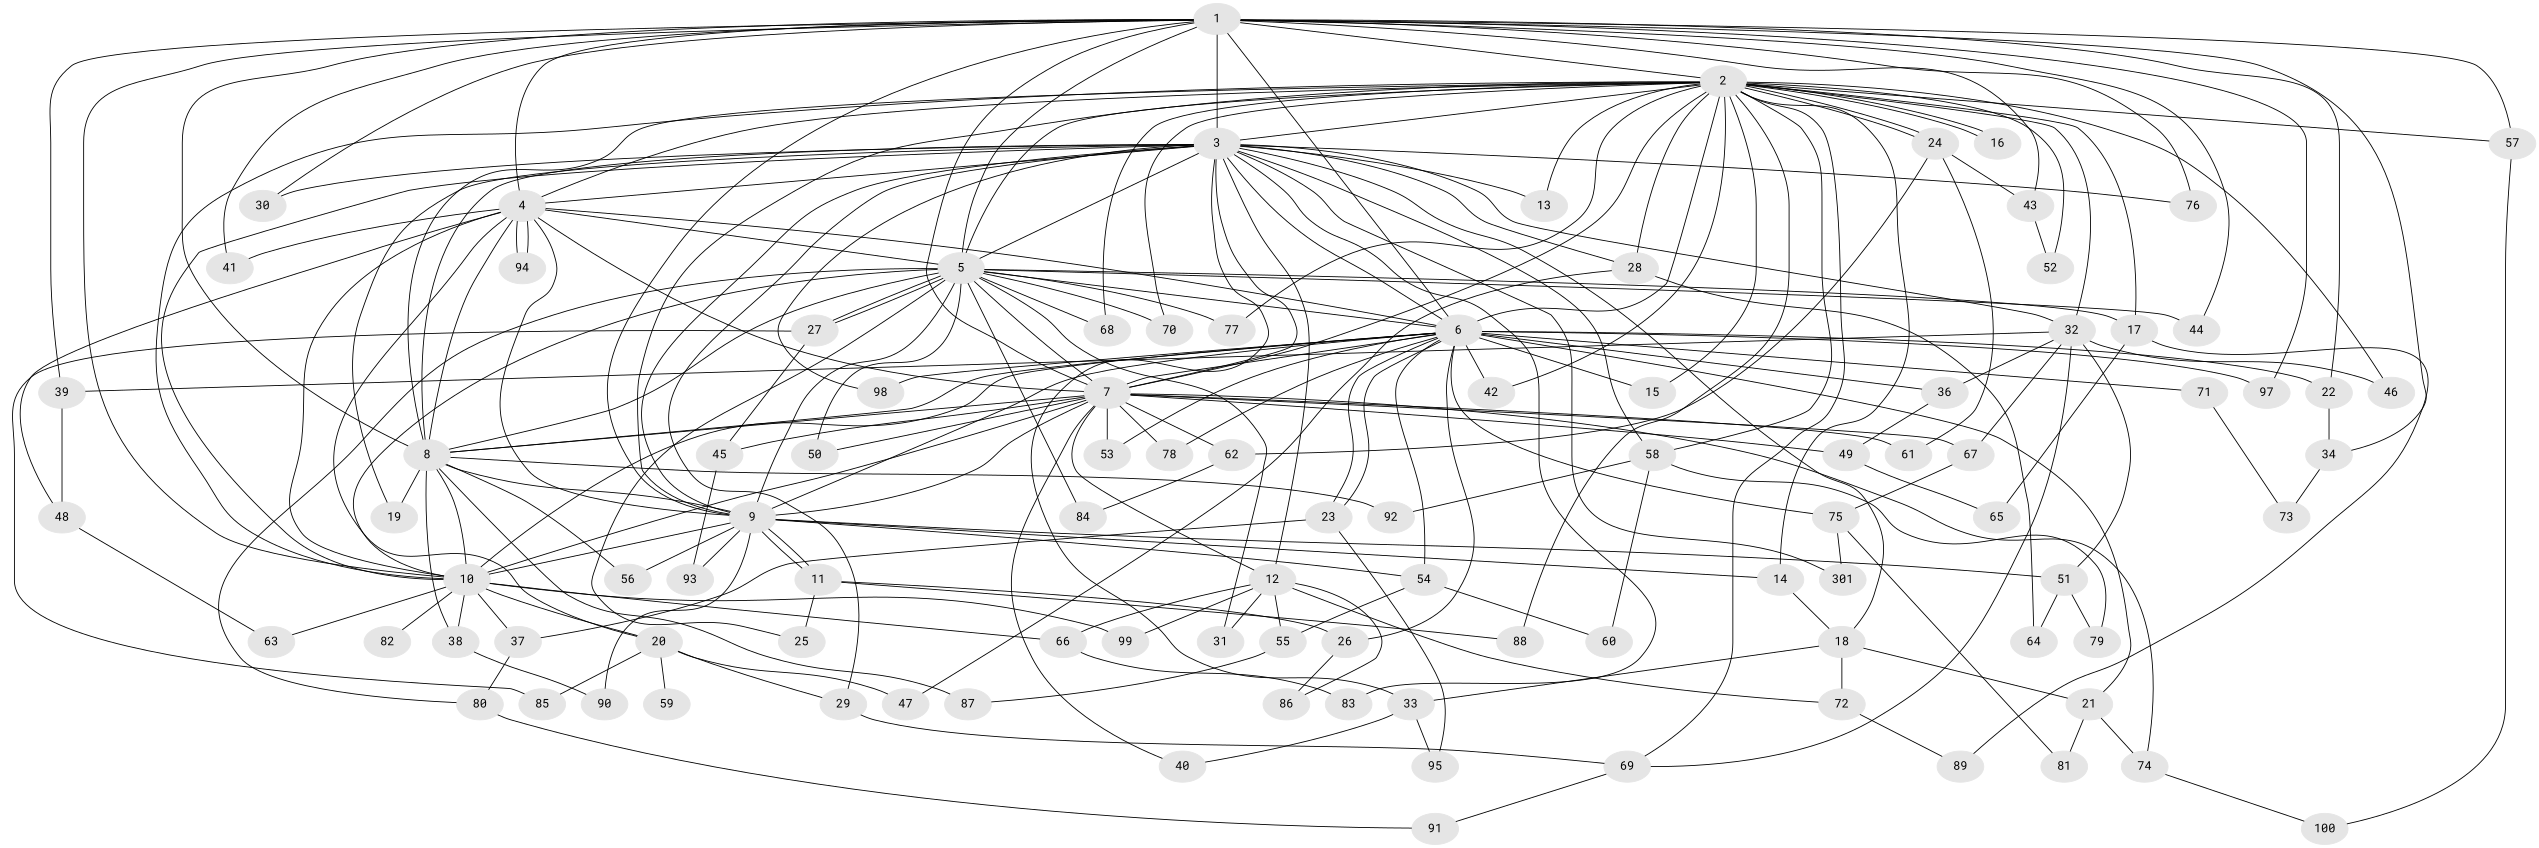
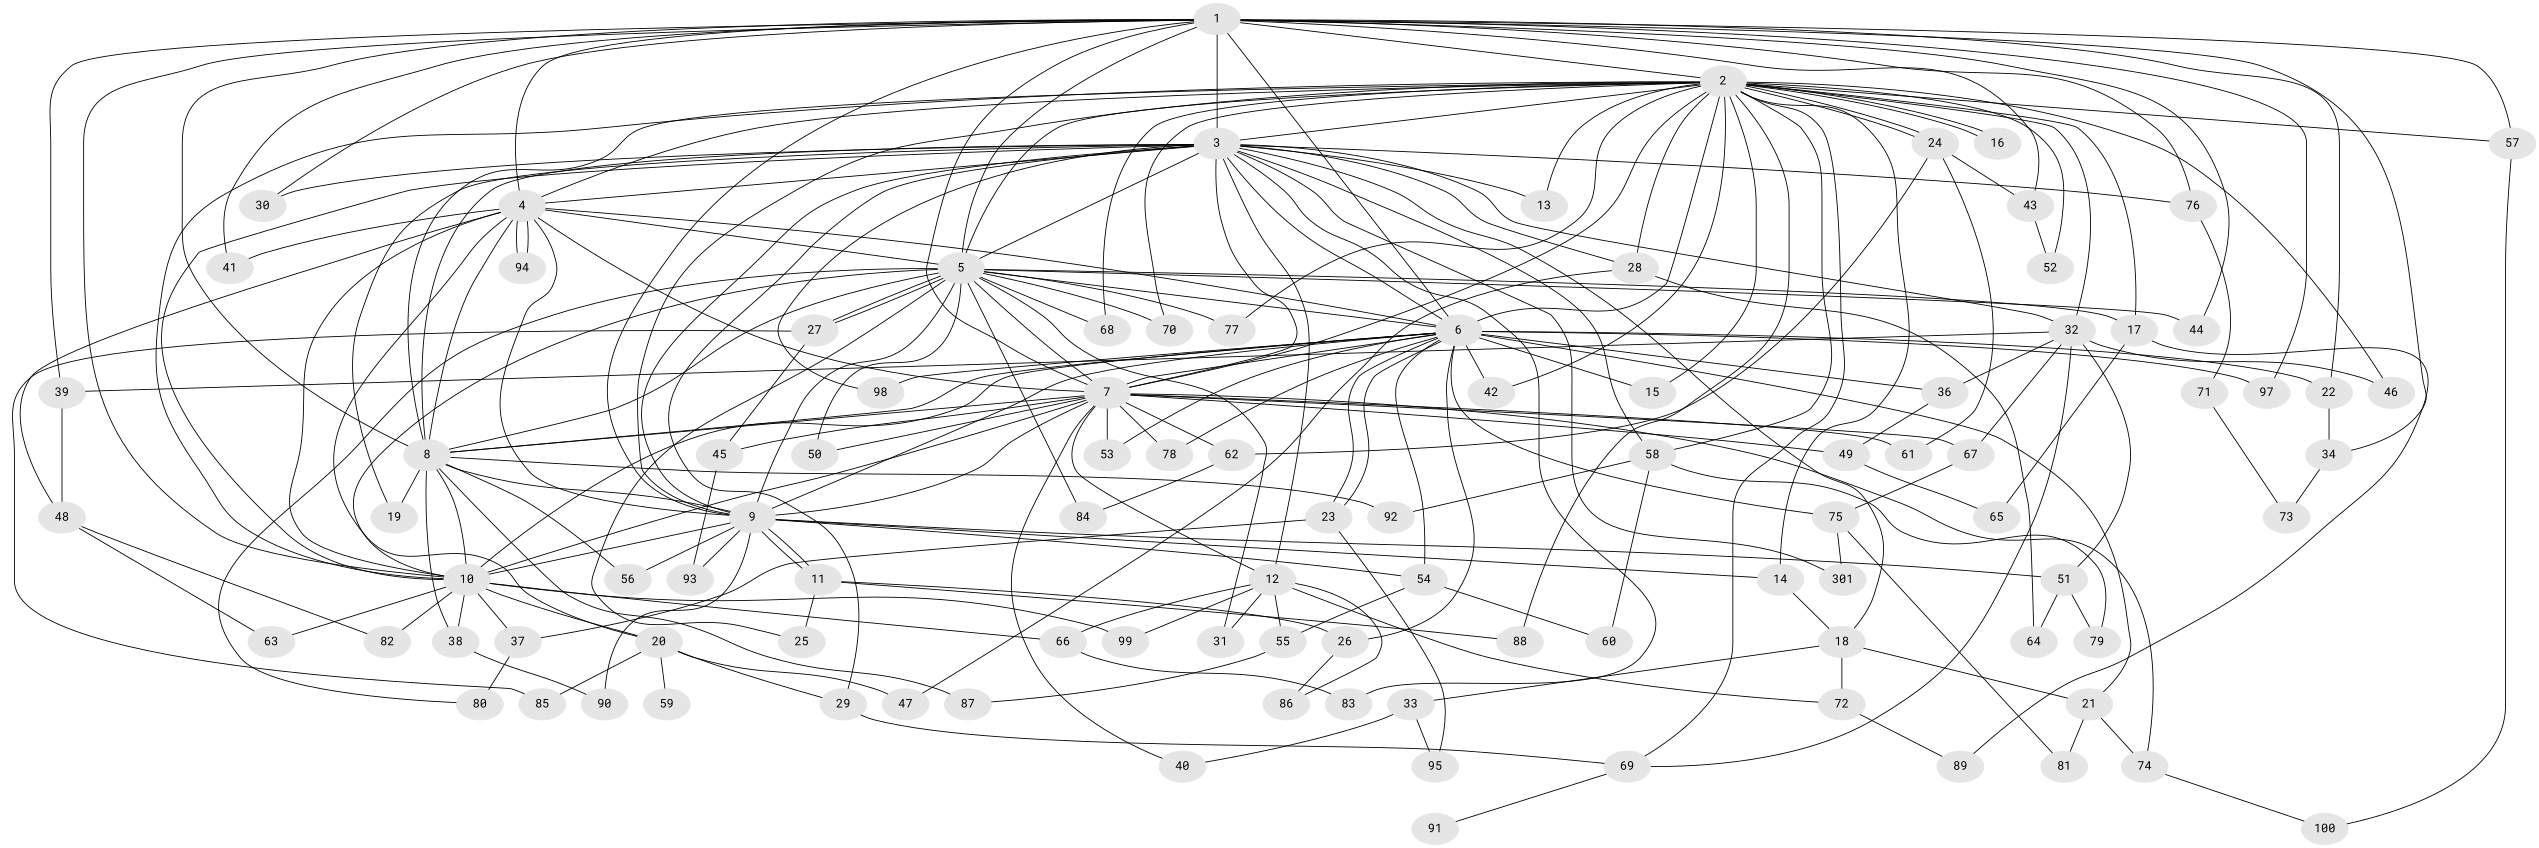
(1814, 360) -> (2228, 299)
(1032, 444) -> none
none -> (217, 578)
(951, 801) -> none
